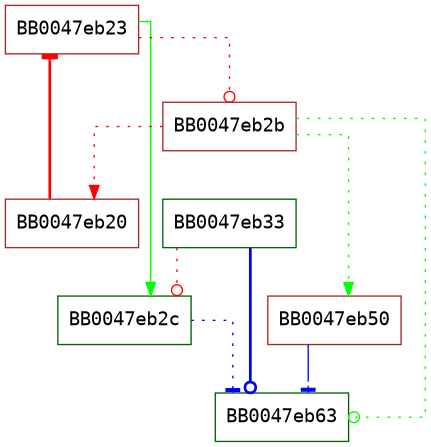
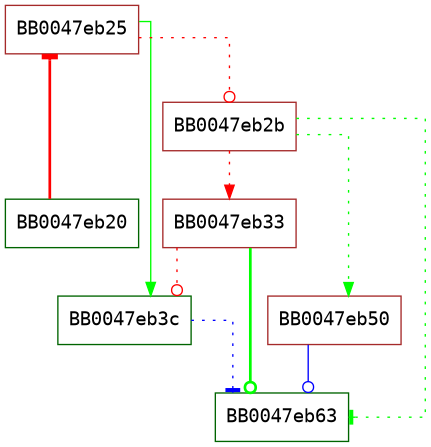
(72, 30) -> (72, 30)
(99, 127) -> (229, 168)
(72, 223) -> (72, 223)
(229, 223) -> (229, 223)
(425, 238) -> (425, 238)
(250, 315) -> (250, 315)
(124, 320) -> (124, 320)
(308, 363) -> (308, 363)
